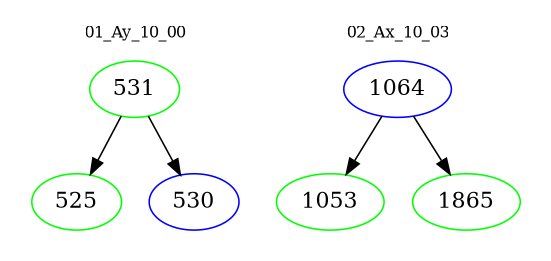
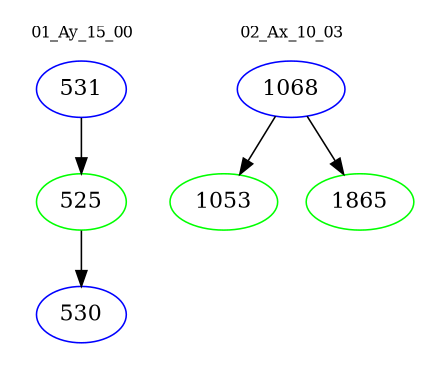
(135, 34) -> (82, 34)
(135, 89) -> (81, 89)
(398, 89) -> (291, 89)
(161, 139) -> (81, 251)
